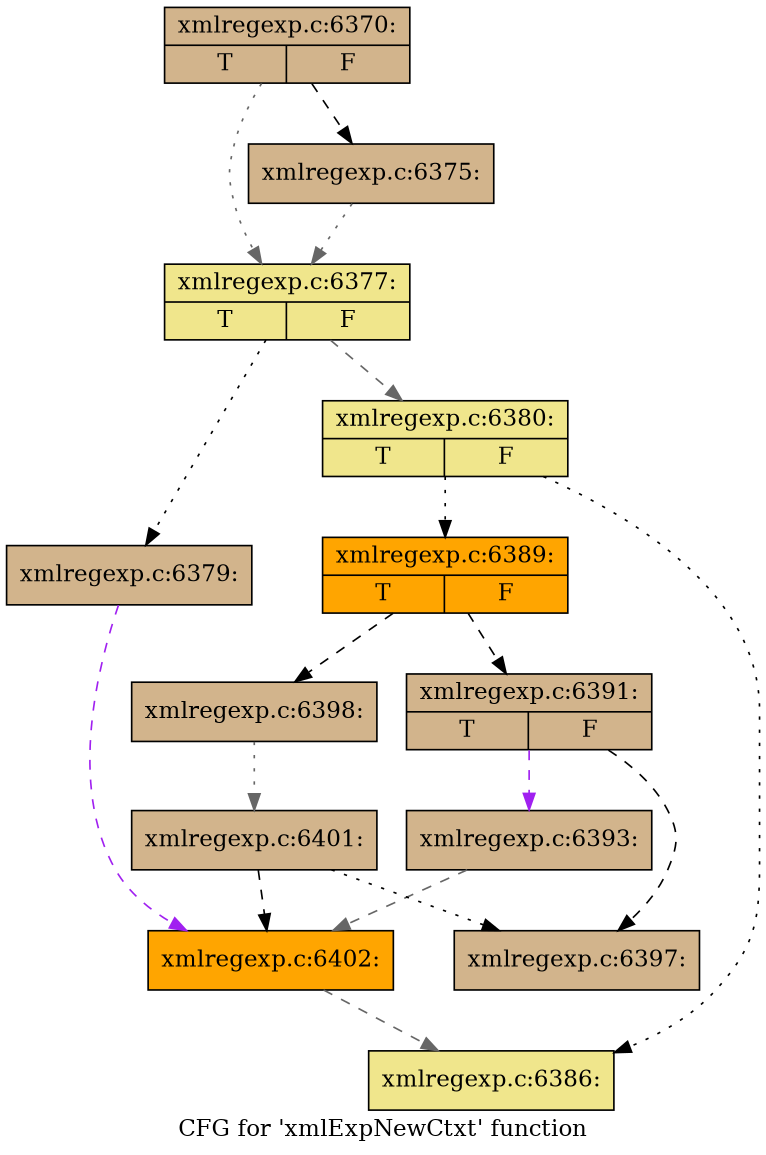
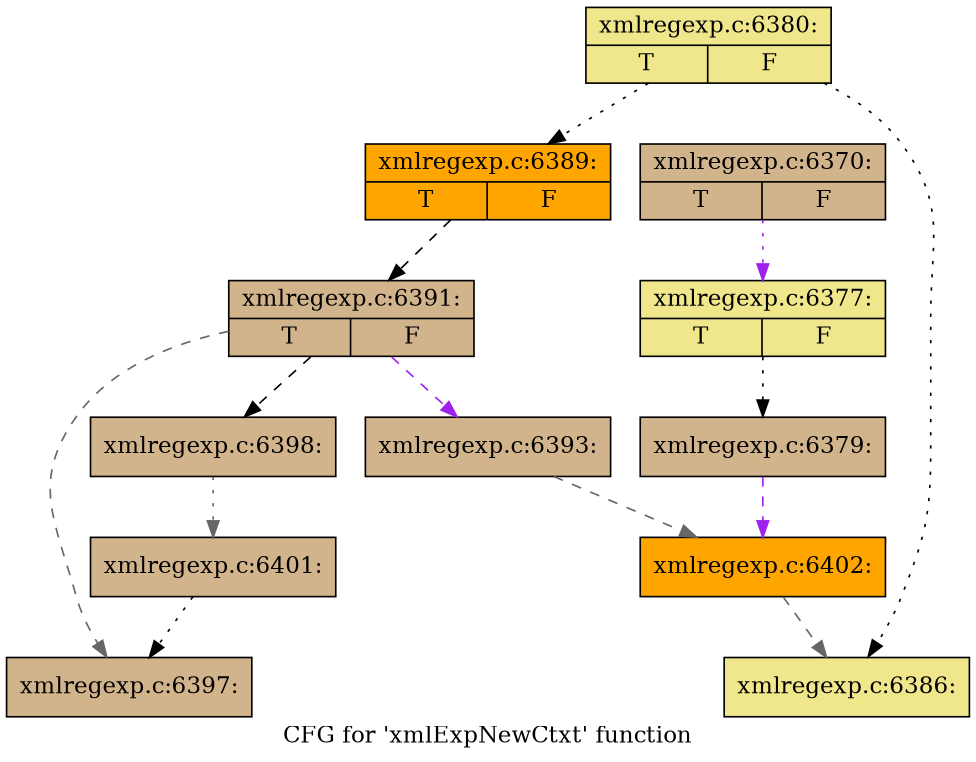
(230, 165) -> (763, 242)
(371, 174) -> none
(360, 365) -> none
(351, 643) -> (284, 381)
(675, 828) -> (61, 443)
(261, 892) -> none
